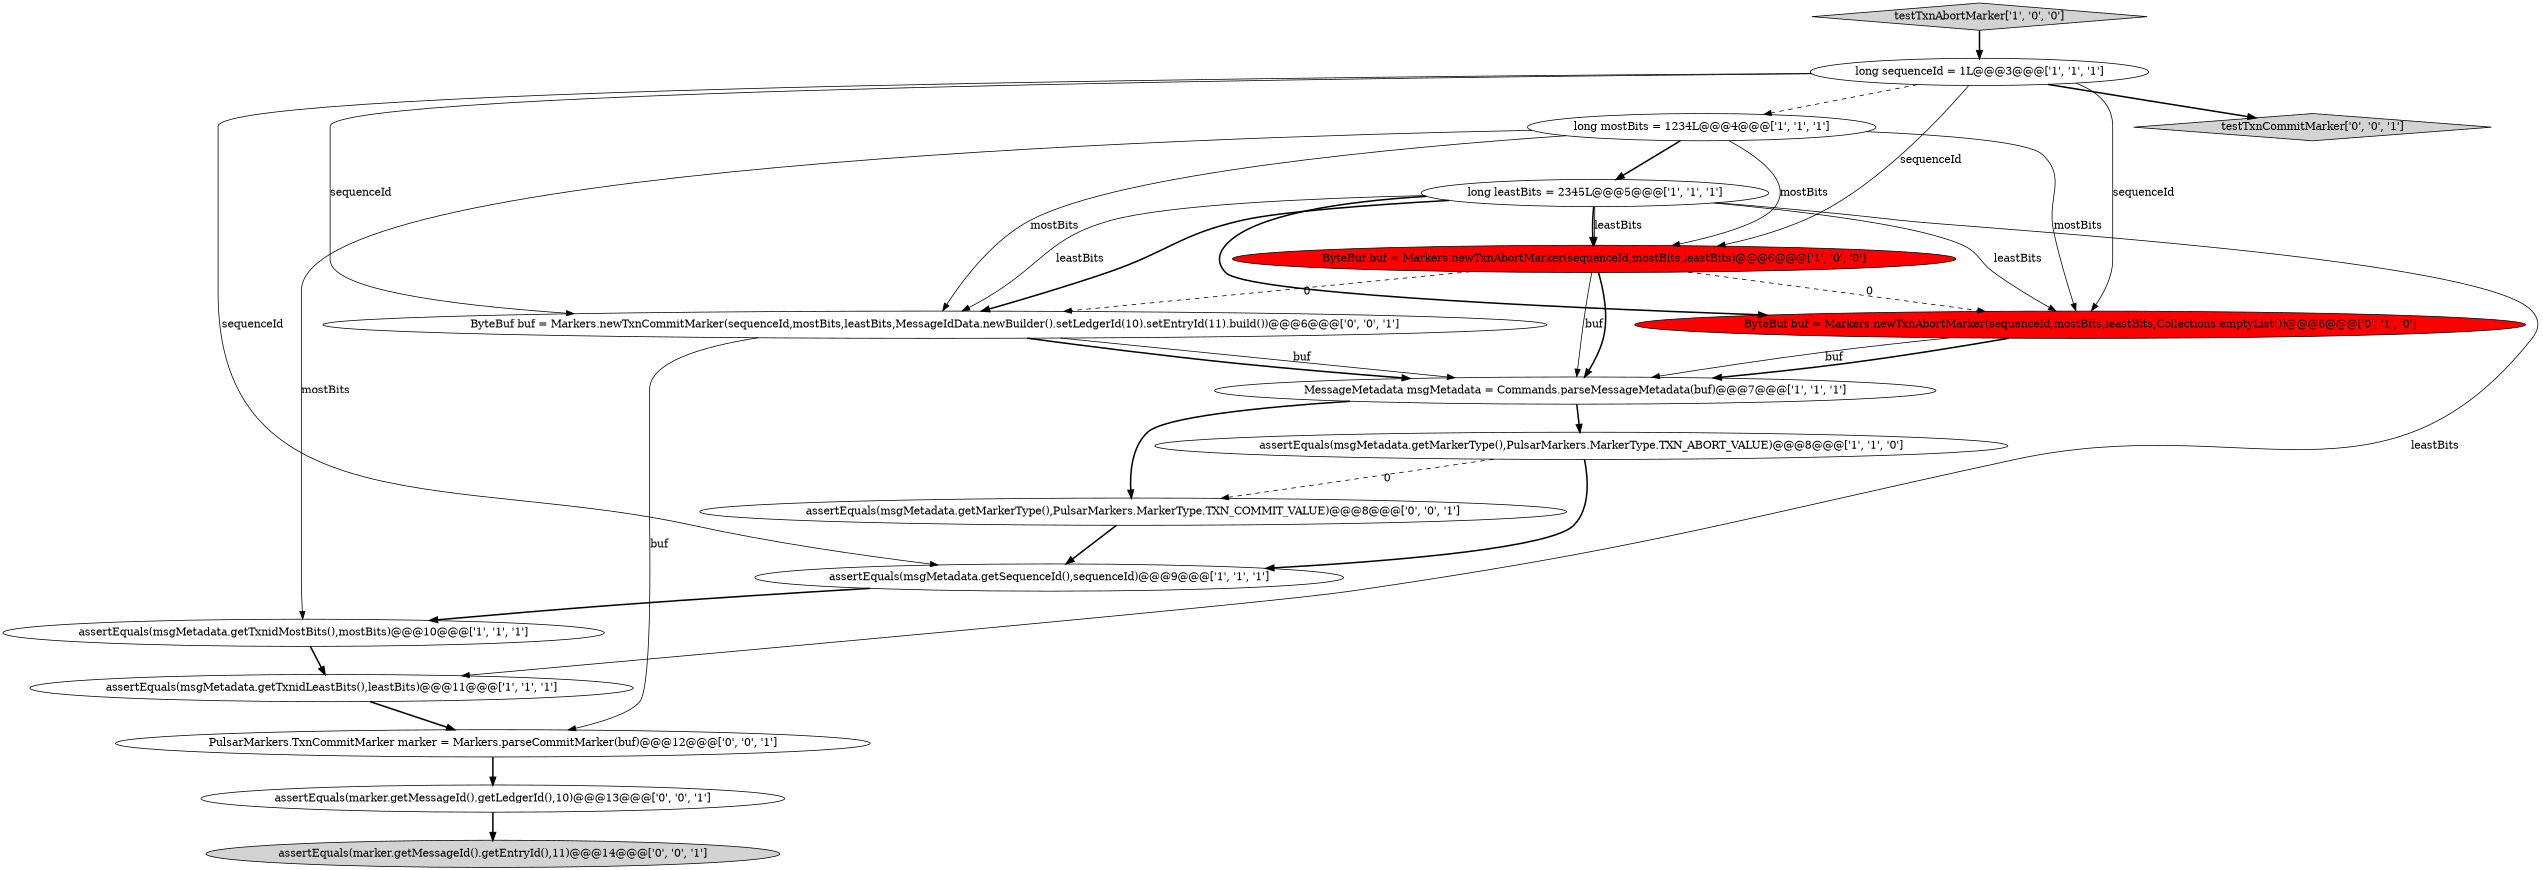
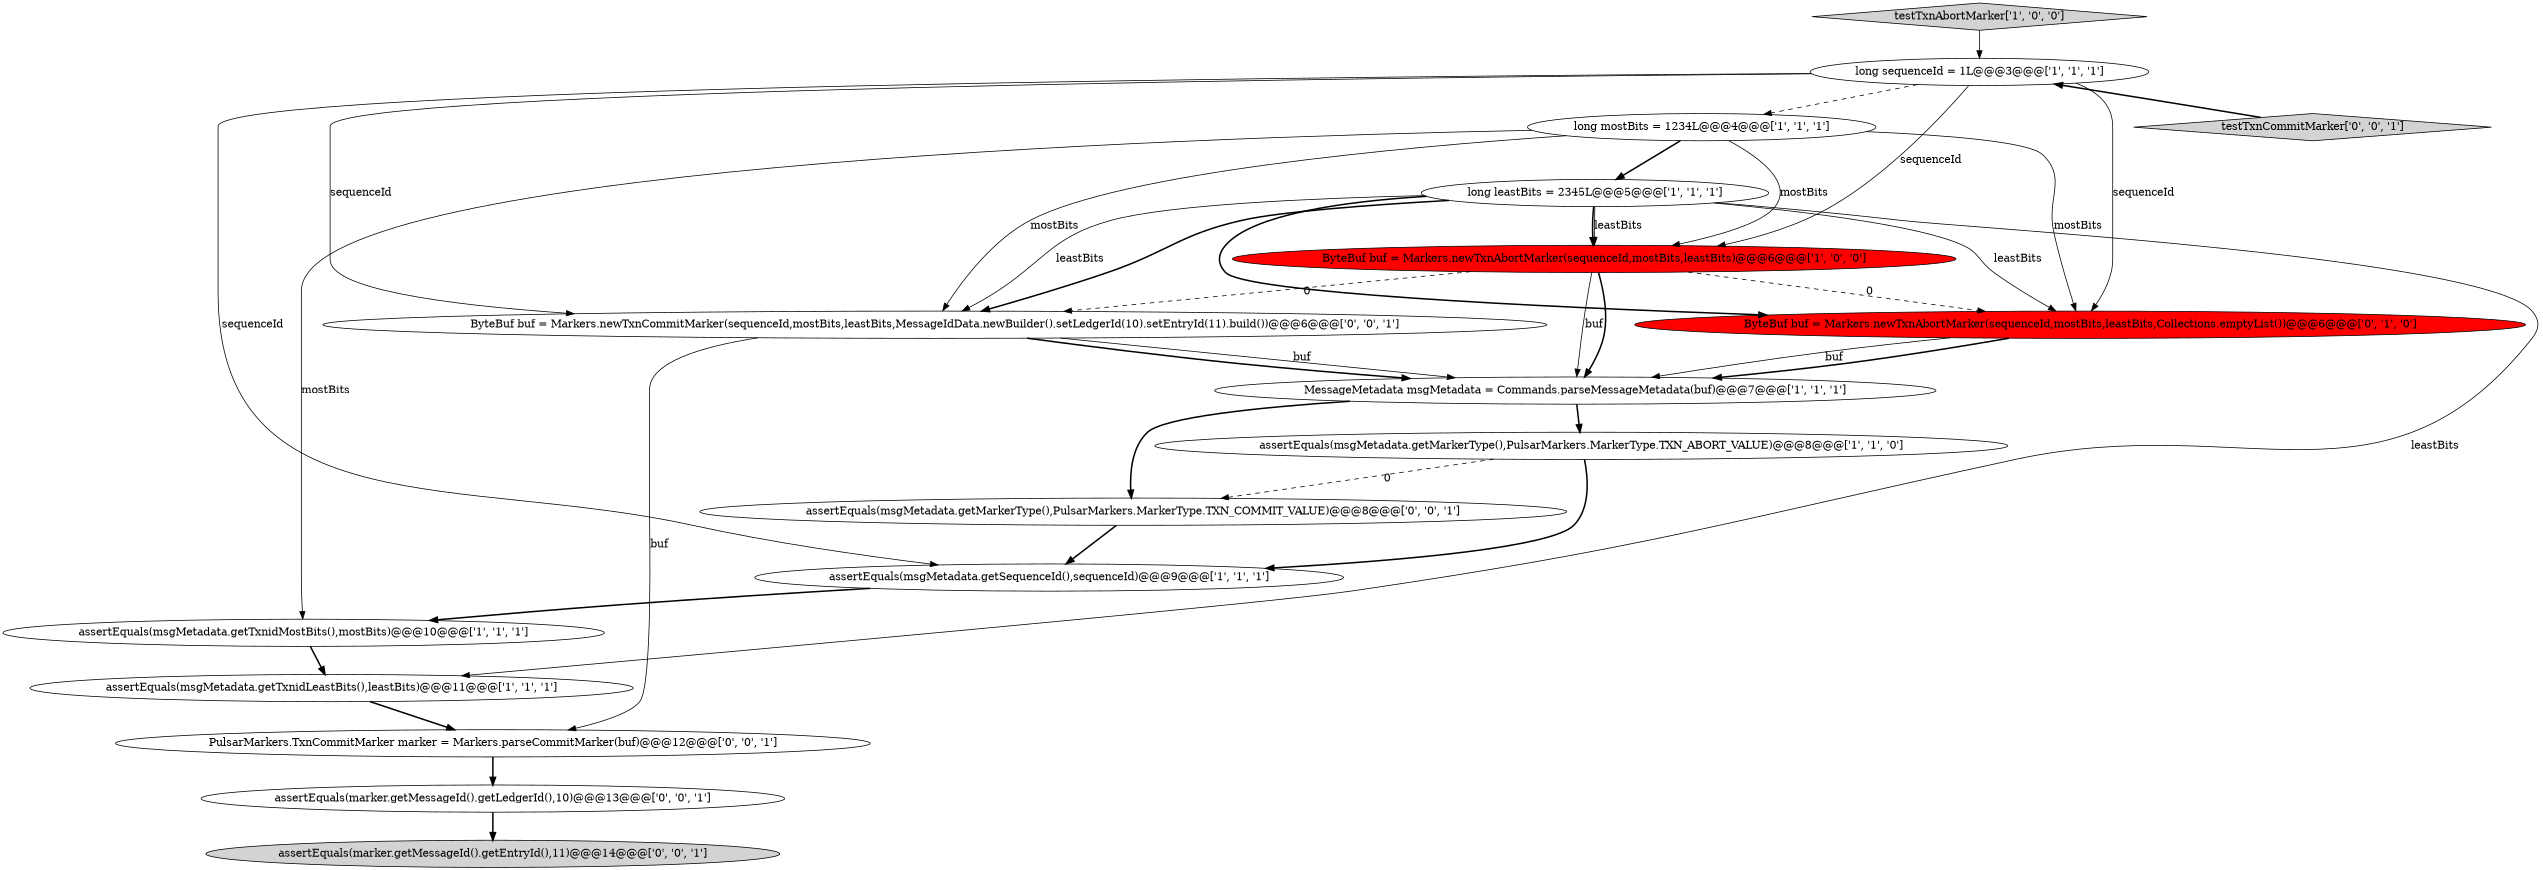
(1979, 41) -> (1979, 41)
(2148, 101) -> (2162, 101)
